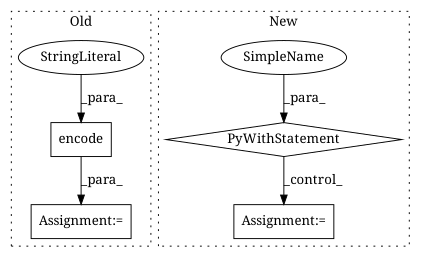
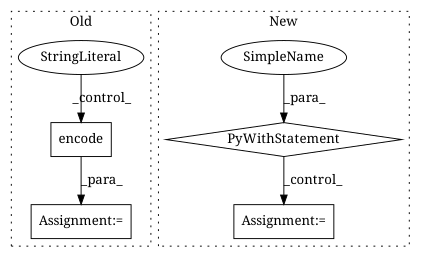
(102, 99) -> (102, 99)
